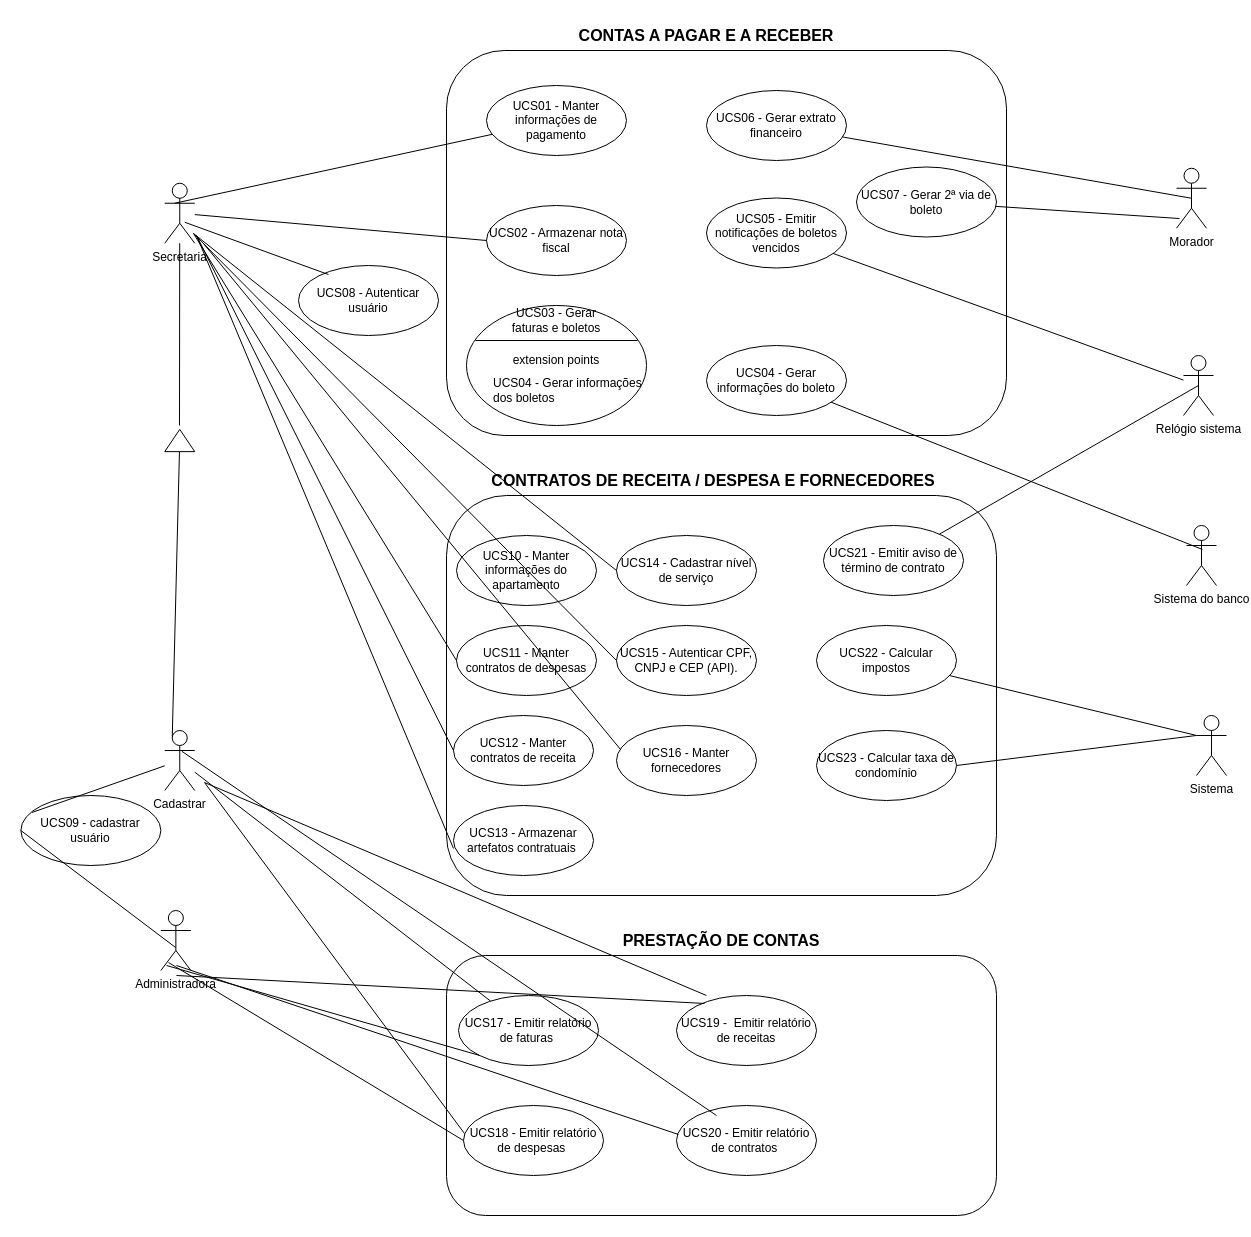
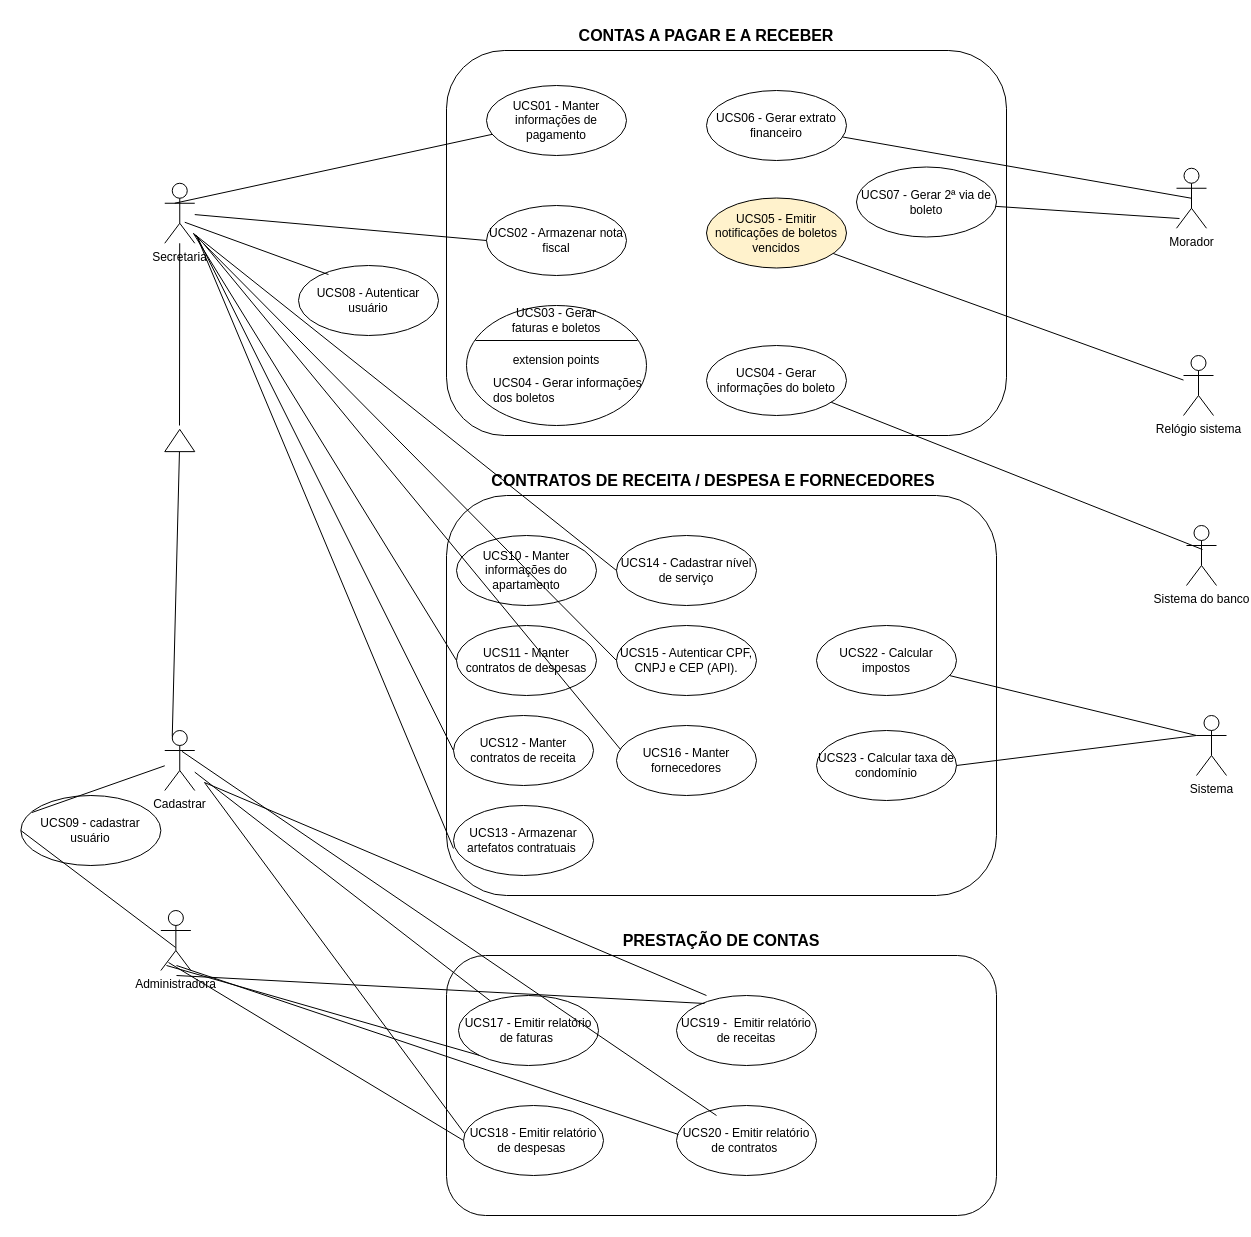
(777, 233) -> (777, 233)
(1067, 461) -> none
(894, 561) -> none
